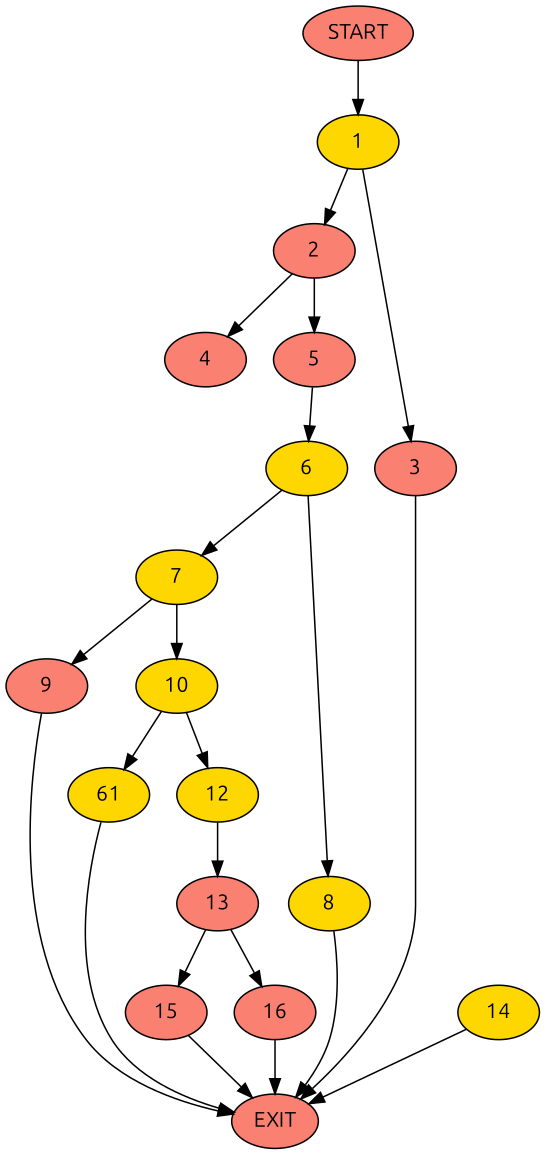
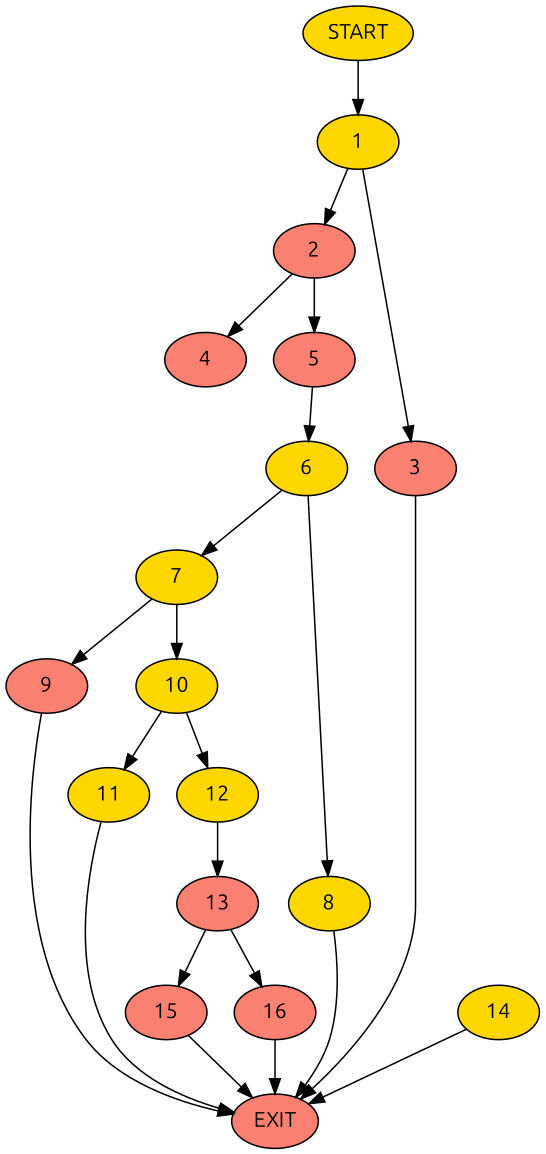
(358, 33) -> (358, 33)
(109, 795) -> (109, 795)
